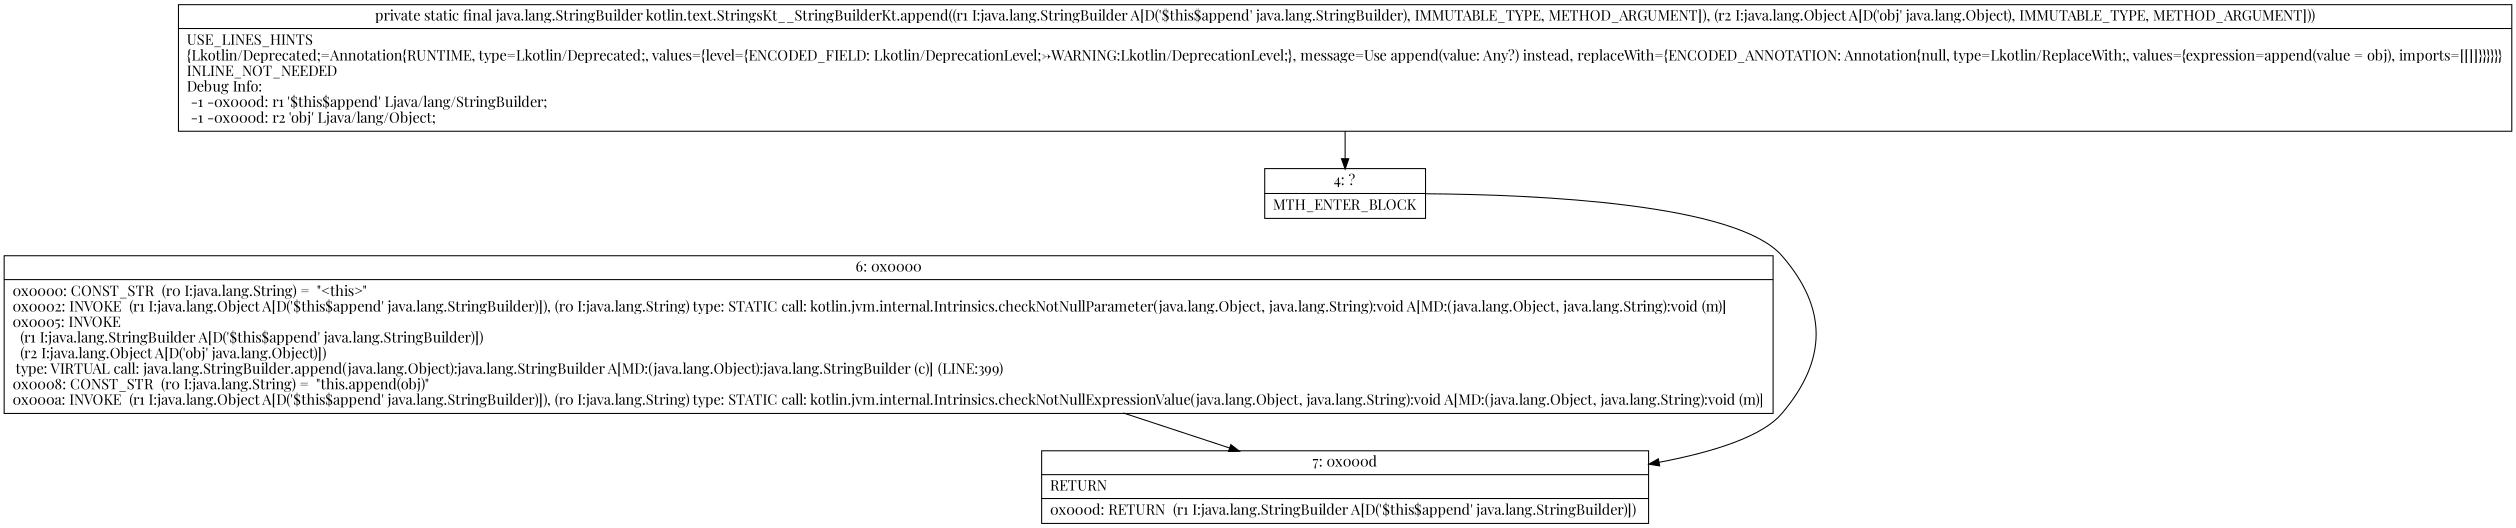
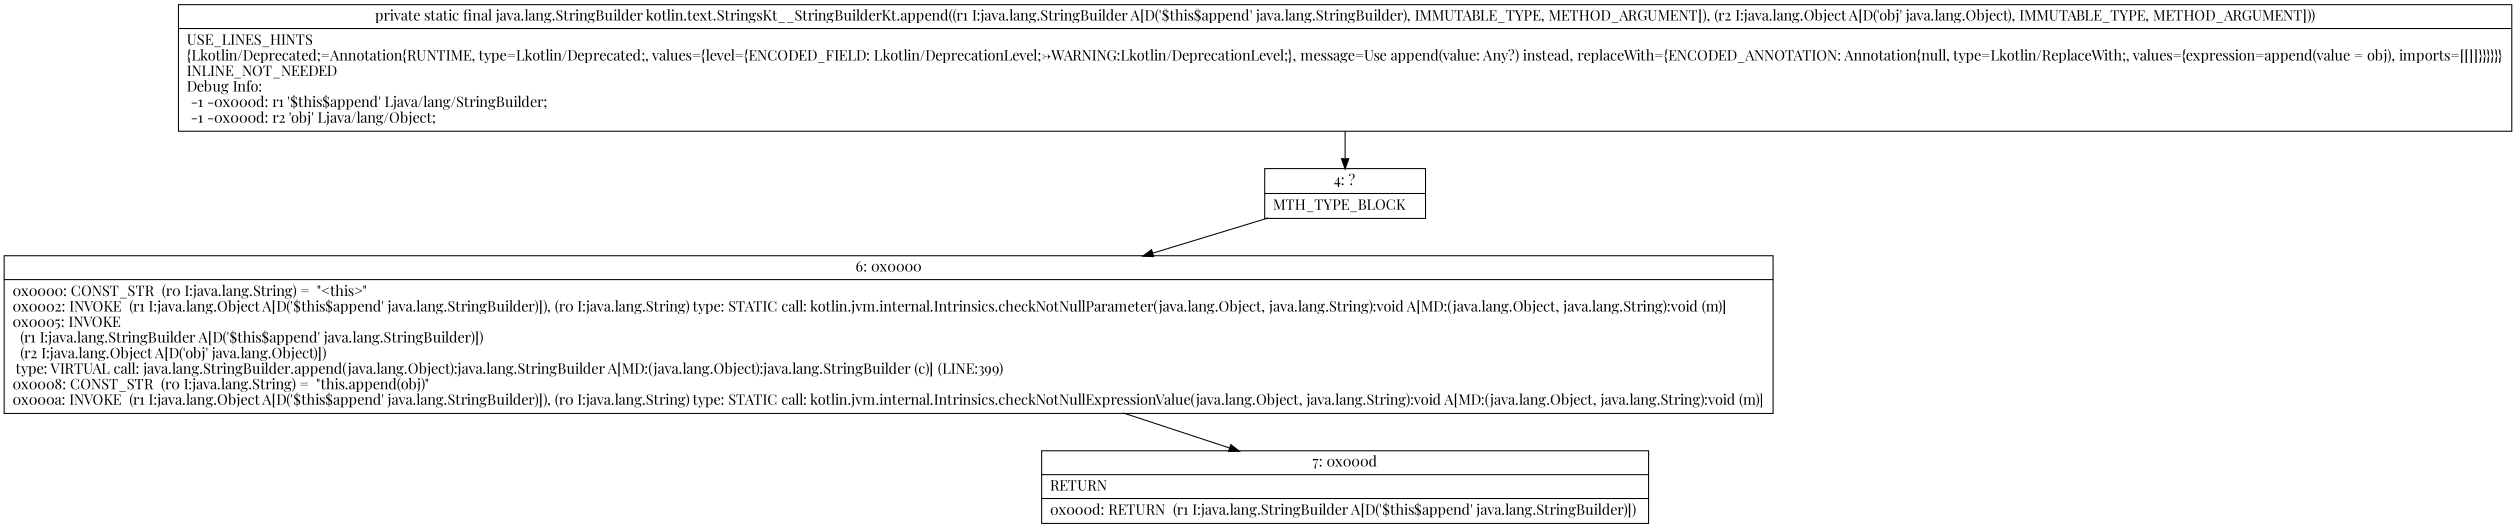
(1345, 205) -> (1339, 205)
(1759, 239) -> (1211, 236)
